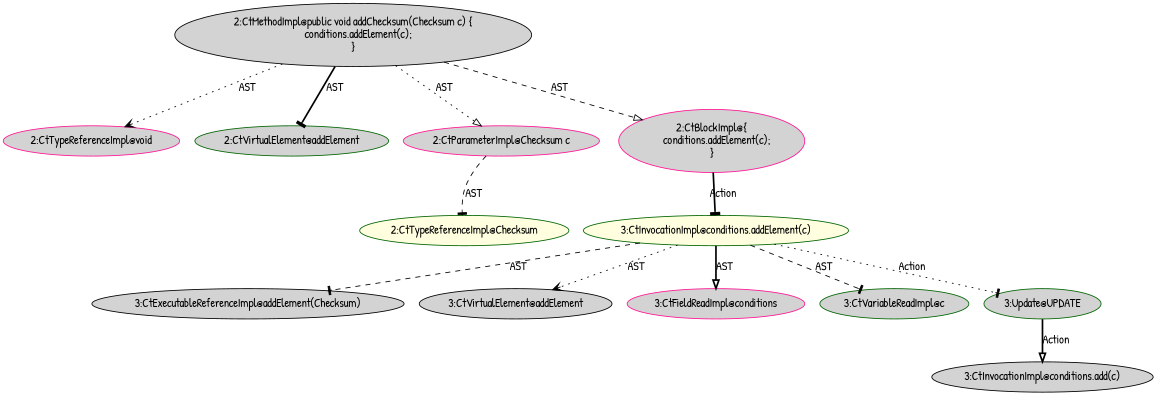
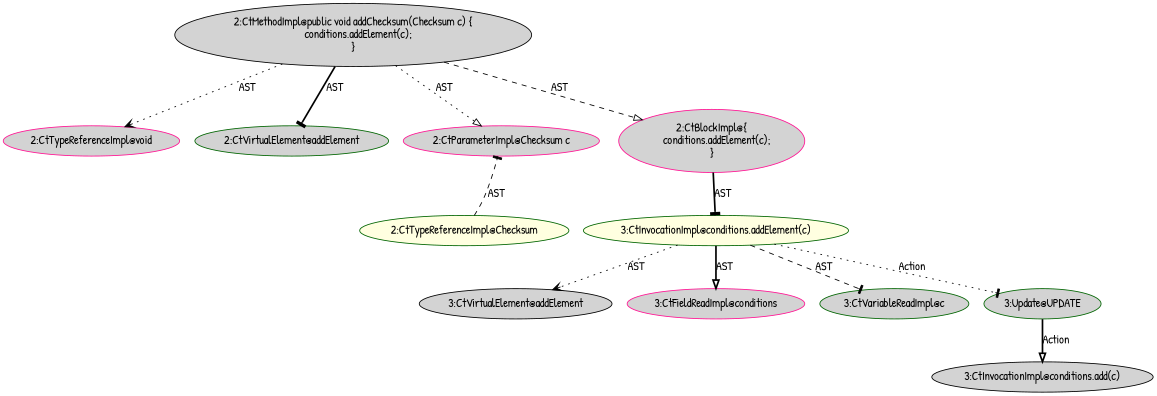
(468, 181) -> (488, 189)
(723, 194) -> (723, 194)
(248, 304) -> none
